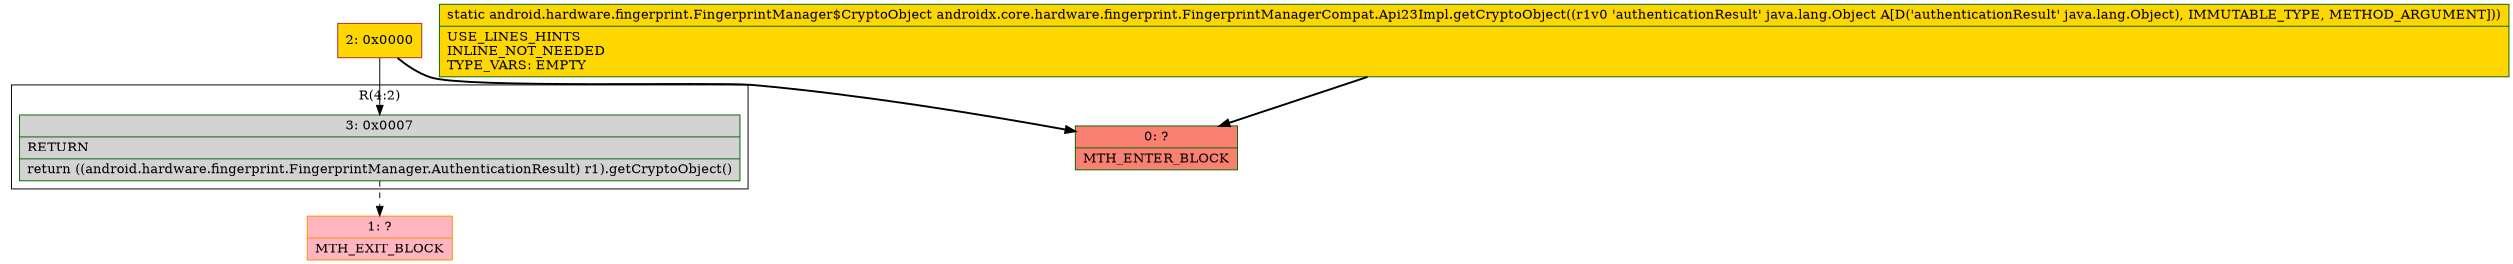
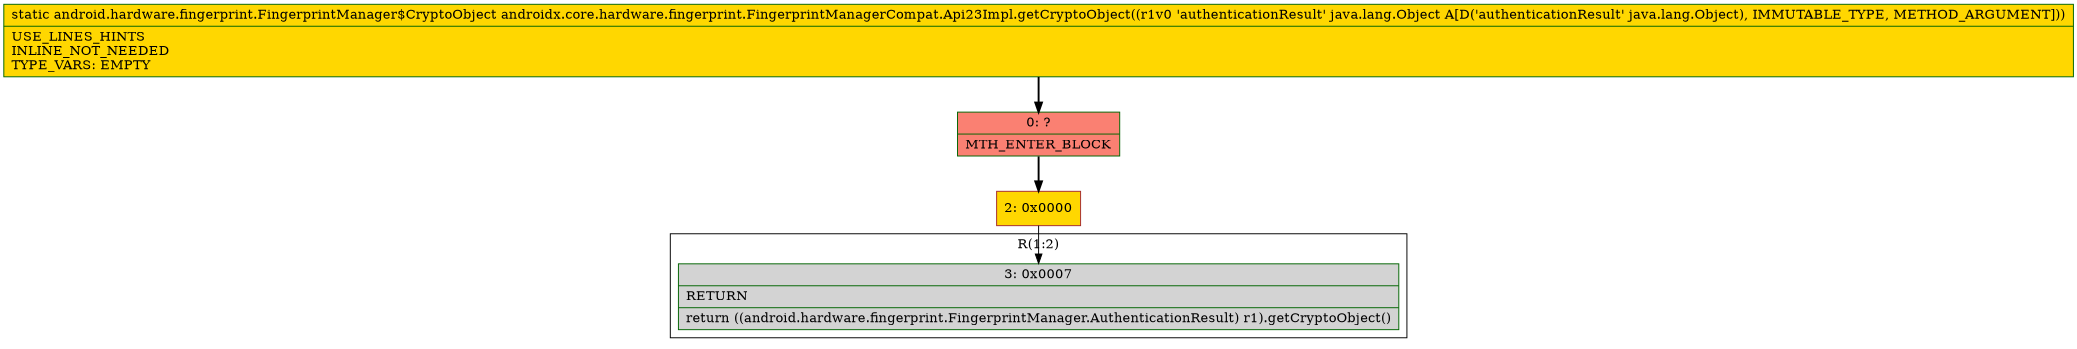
(764, 86) -> (1039, 169)
(380, 96) -> (1039, 245)
(380, 238) -> none
